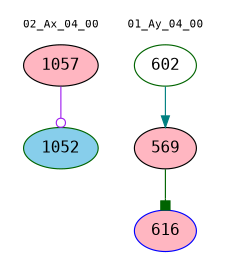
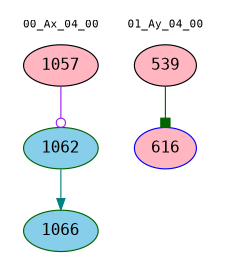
(61, 25) -> (61, 25)
(165, 65) -> none
(61, 148) -> (61, 148)
(165, 148) -> (165, 65)
none -> (61, 231)
